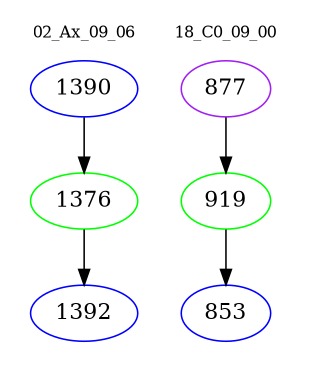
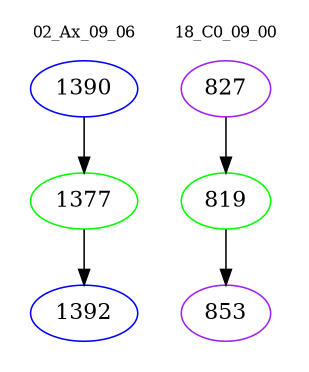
(226, 89) -> (226, 89)
(84, 201) -> (84, 201)
(226, 201) -> (226, 201)
(226, 313) -> (226, 313)
